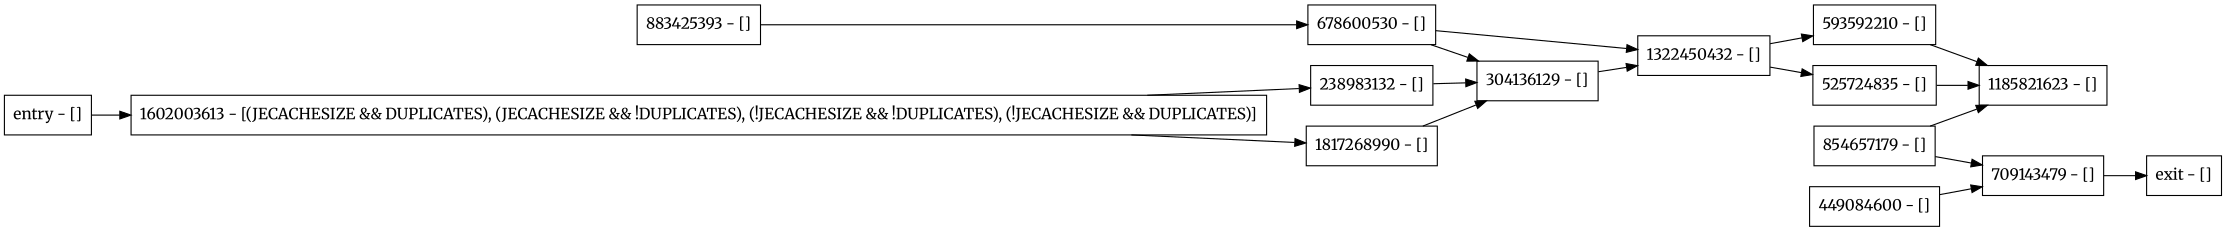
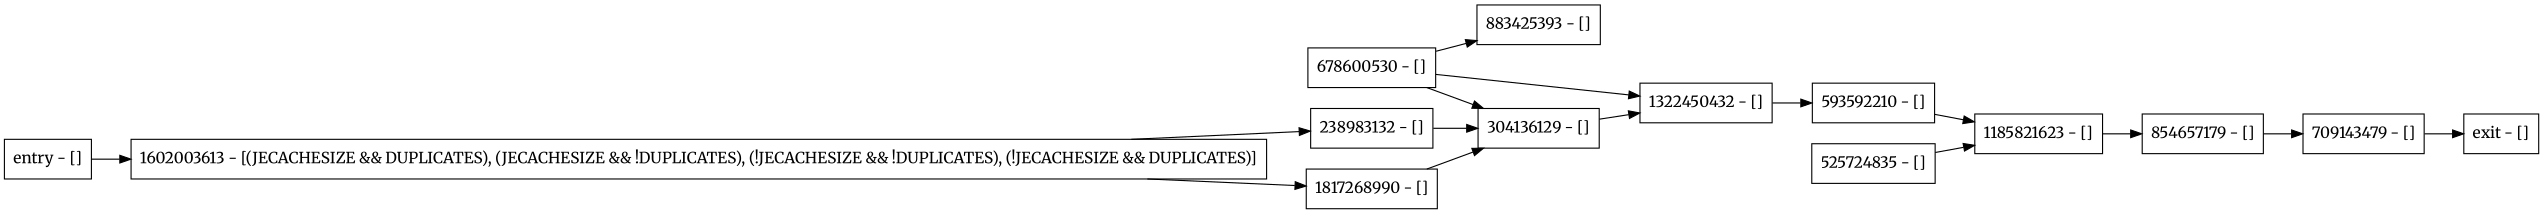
(1028, 25) -> (1451, 47)
(1786, 70) -> none
(1953, 118) -> (2117, 134)
(1875, 207) -> none
